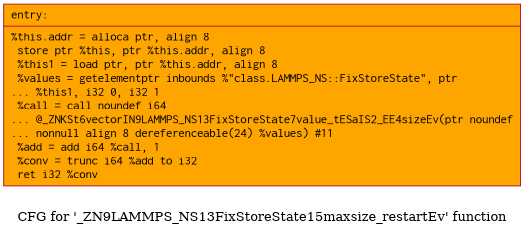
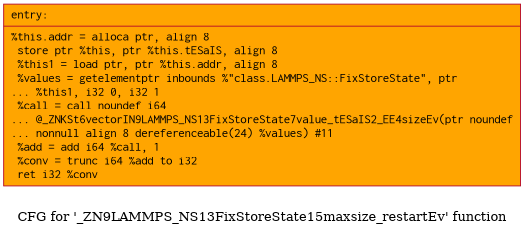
(138, 50) -> (145, 50)
